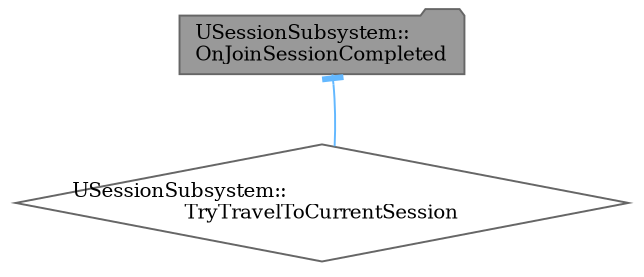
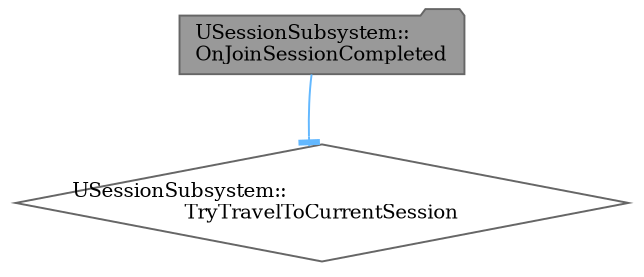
(335, 115) -> (309, 105)
